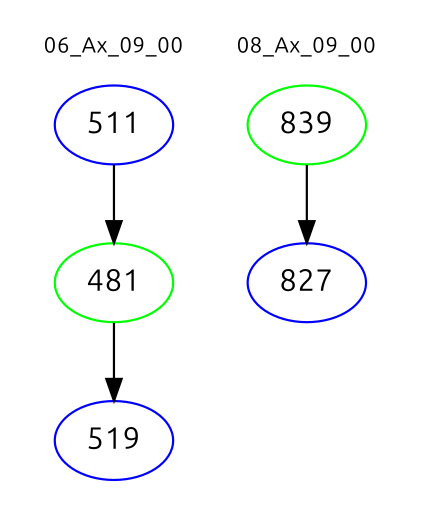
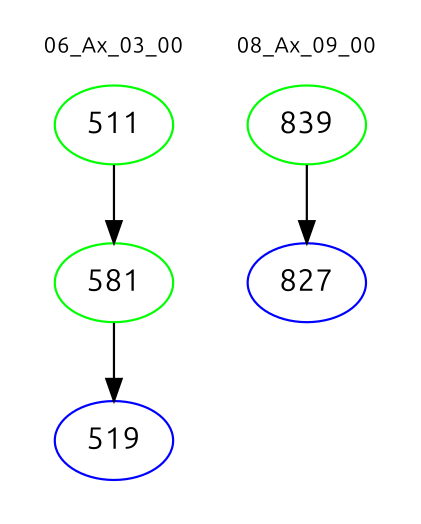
(114, 47) -> (114, 47)
(114, 125) -> (114, 125)
(114, 283) -> (114, 283)
